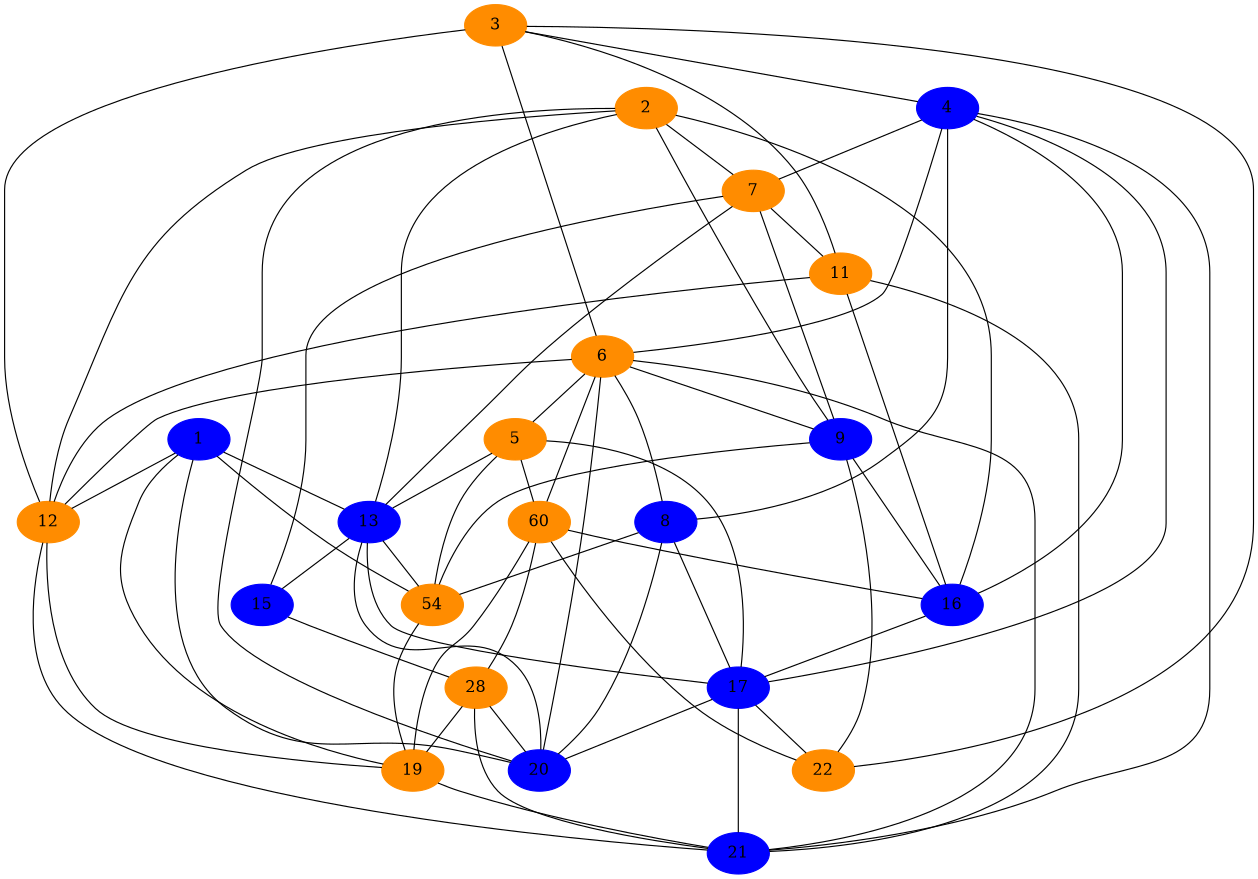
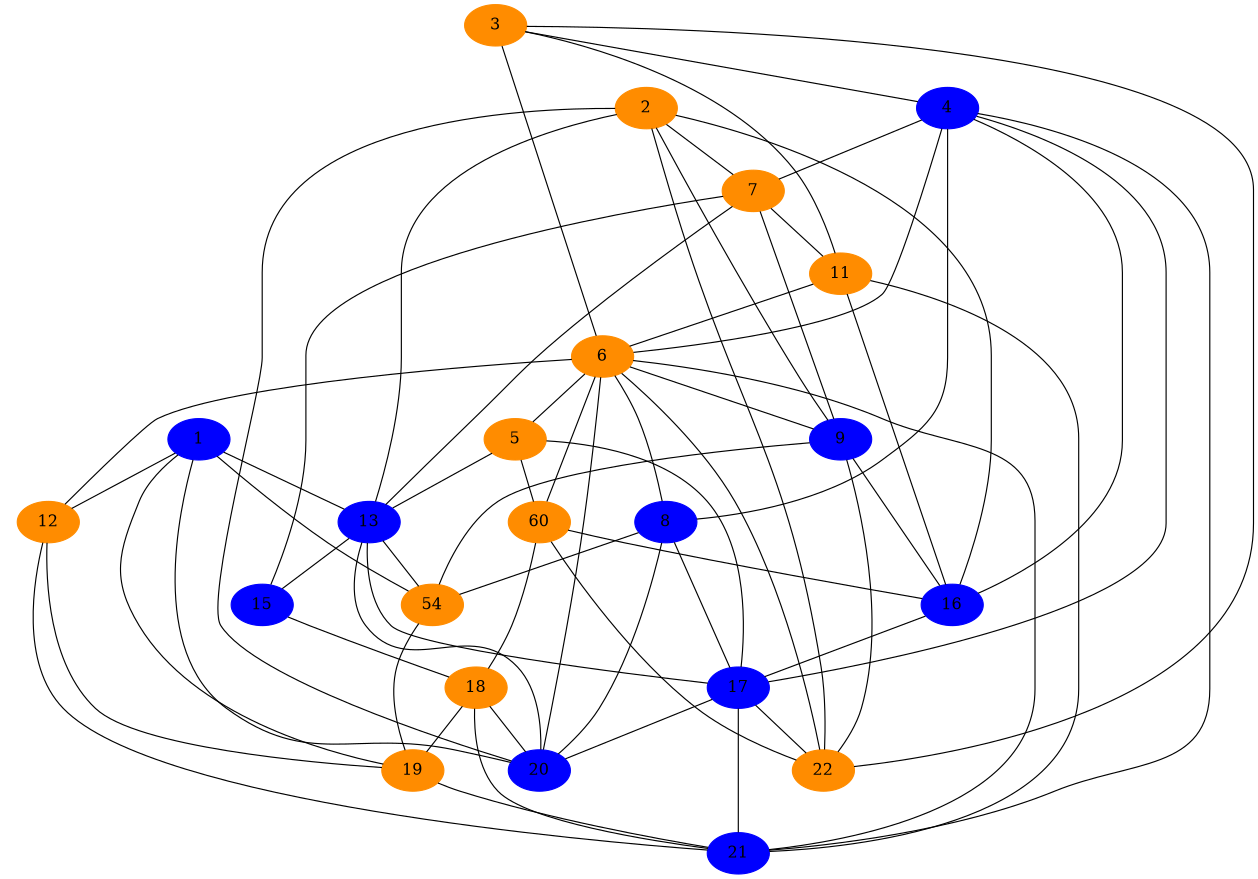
(66, 123) -> none
(237, 176) -> (758, 434)
(423, 327) -> (721, 315)
(454, 514) -> none
none -> (756, 542)
(463, 637) -> none
(476, 688) -> (476, 688)
